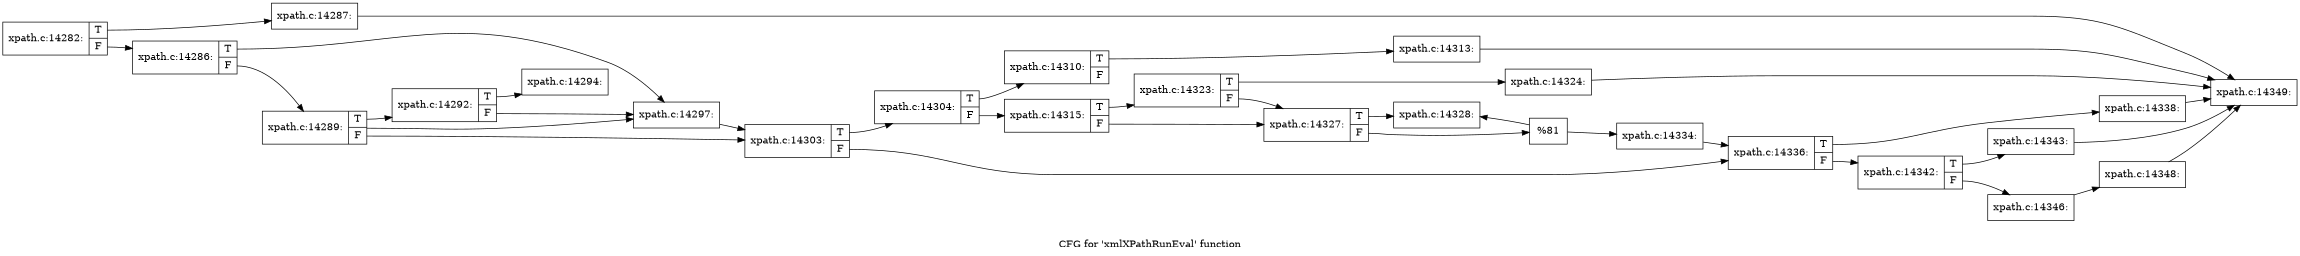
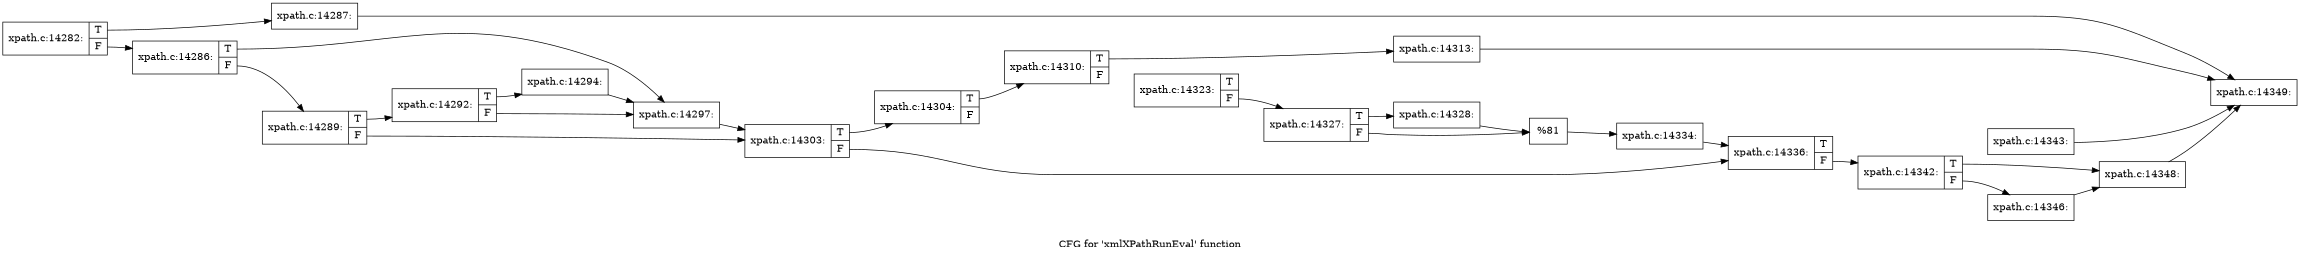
(1548, 82) -> none
(2142, 109) -> none
(1057, 116) -> none
(1508, 121) -> (1501, 129)
(497, 128) -> (617, 98)
(1981, 162) -> (2027, 166)
